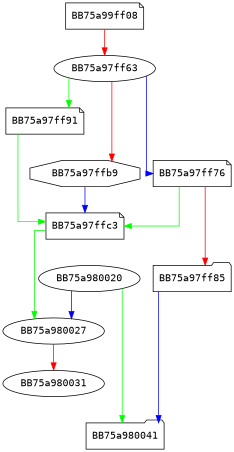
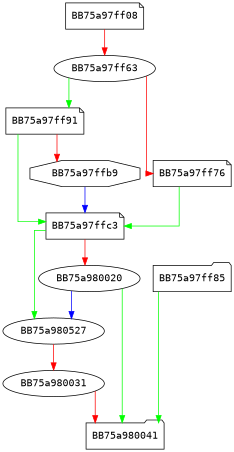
(105, 16) -> (105, 16)
(112, 118) -> (57, 144)
(147, 125) -> (147, 125)
(205, 222) -> none
none -> (85, 249)
(54, 331) -> (54, 331)
(159, 354) -> (159, 354)
none -> (95, 403)
